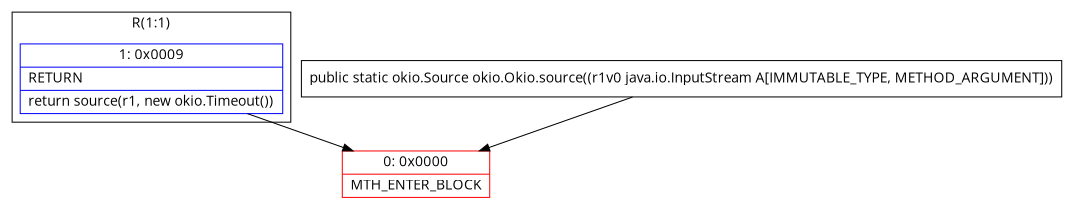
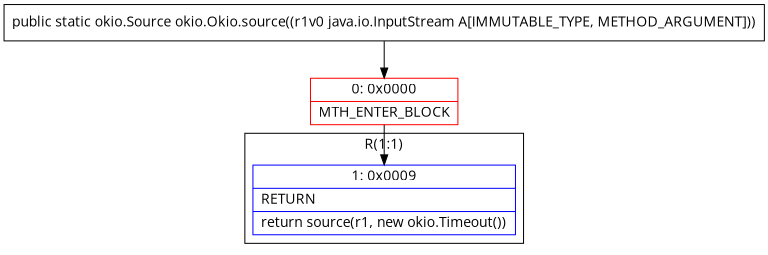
(295, 131) -> (384, 140)
